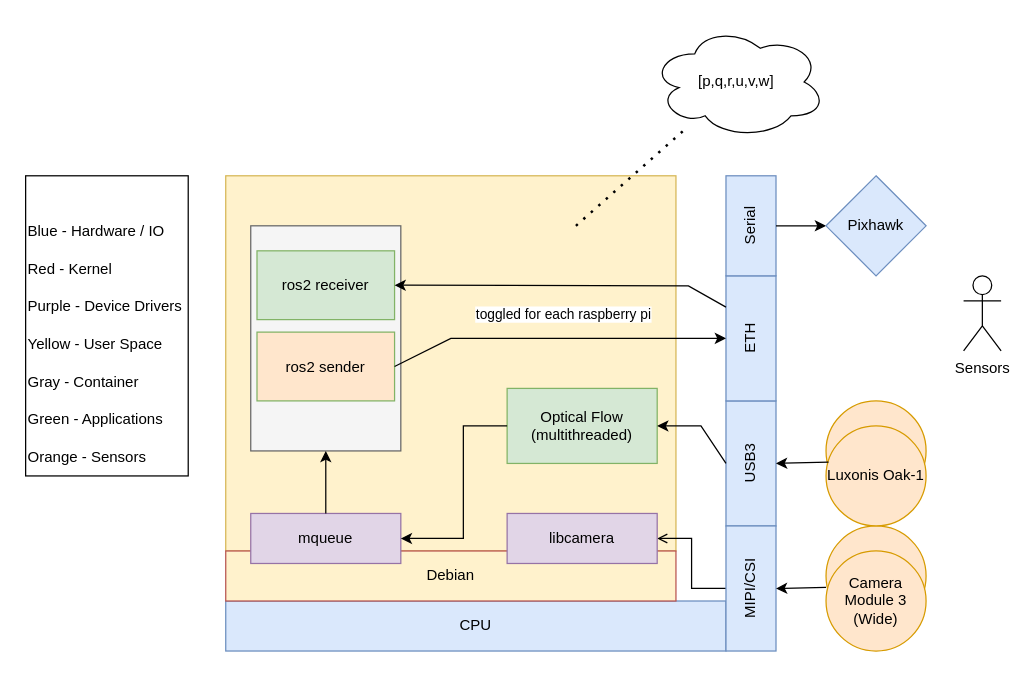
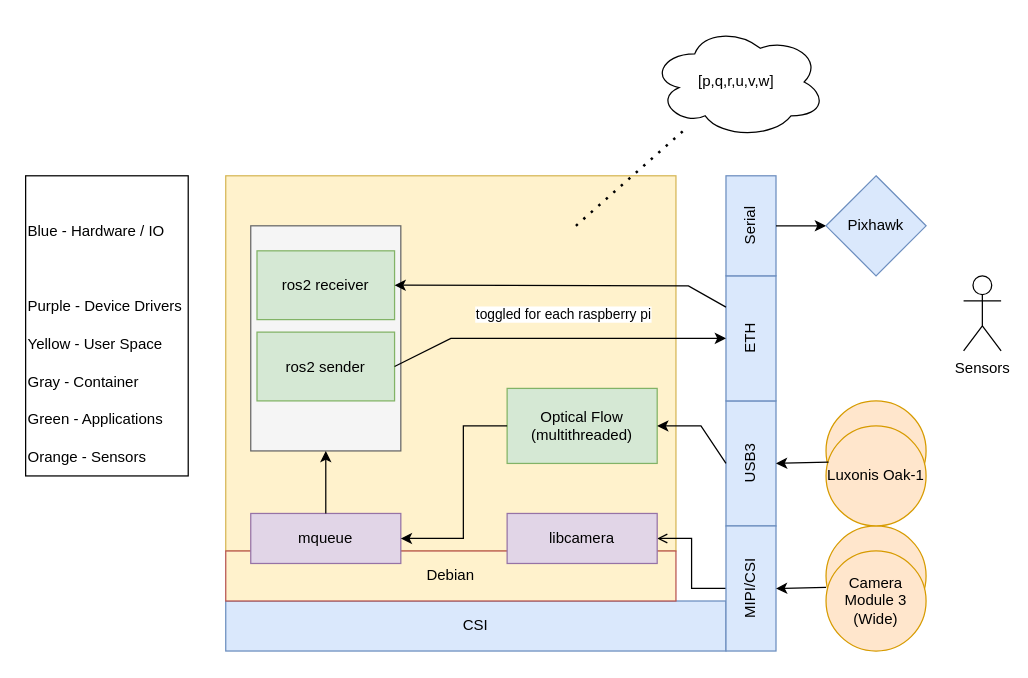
(101, 269) -> none
(326, 366) -> (326, 366)
(476, 626) -> (476, 626)
